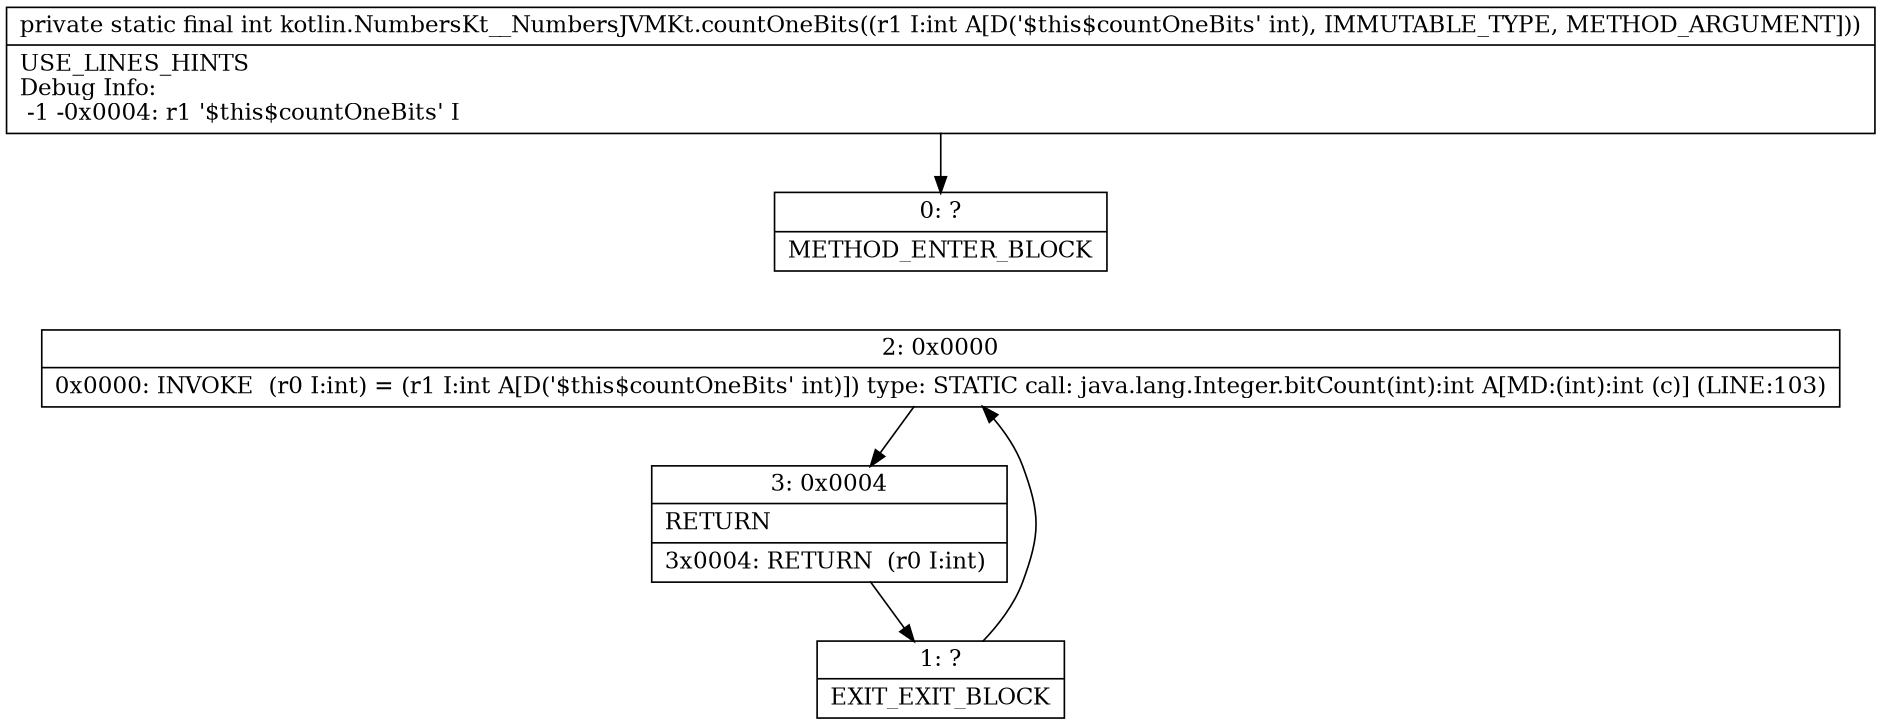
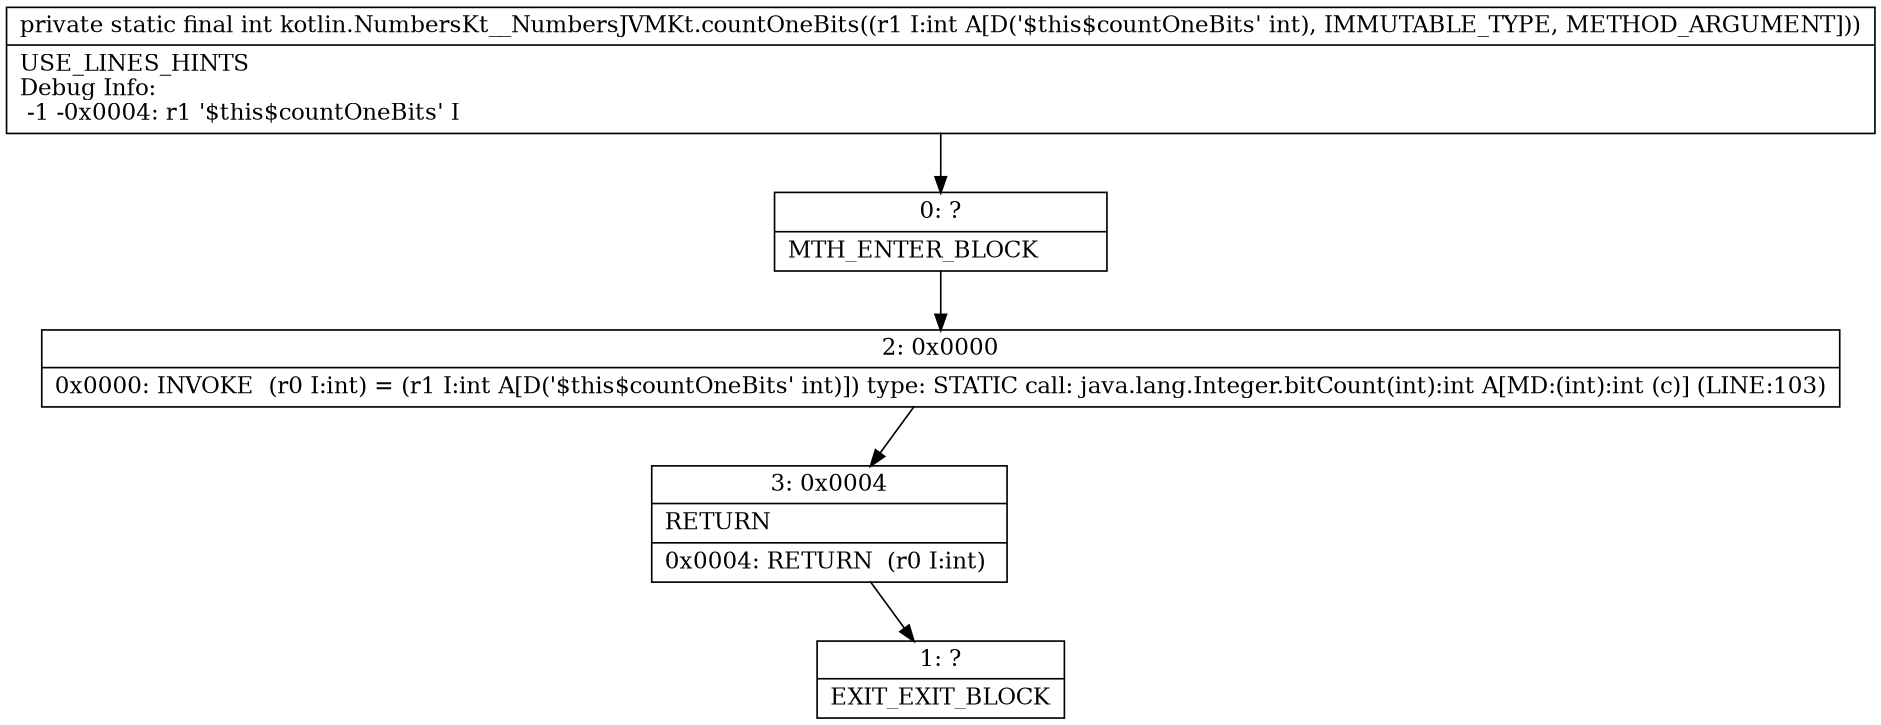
(941, 251) -> (914, 251)
(1036, 532) -> (941, 292)
(829, 562) -> (829, 562)
